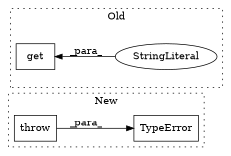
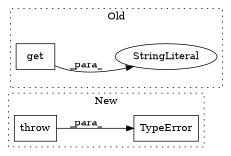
(89, 57) -> (90, 72)
